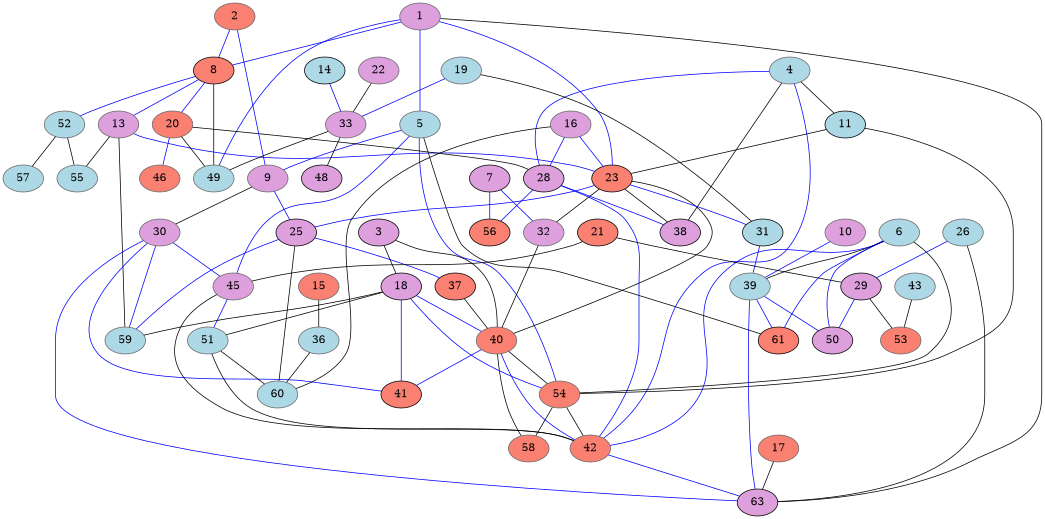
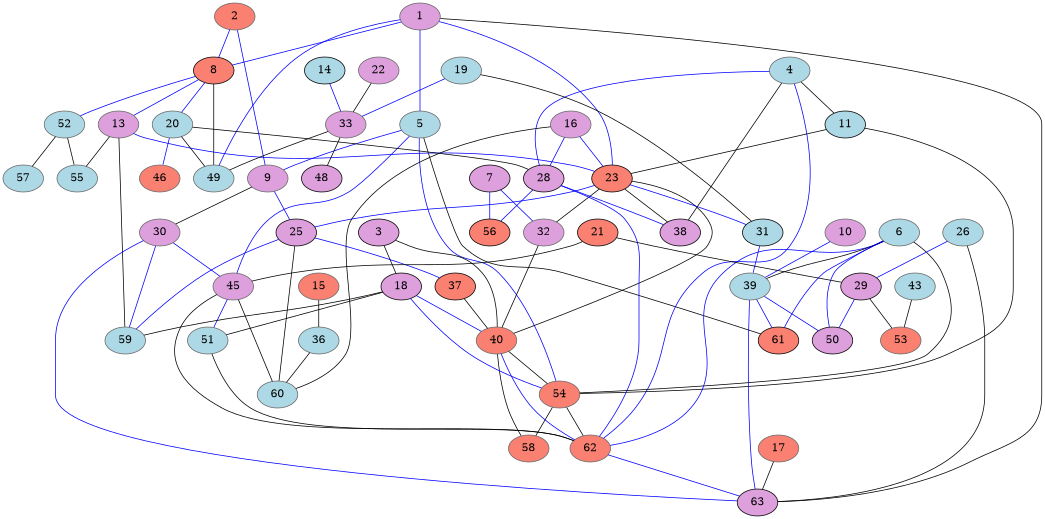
(172, 124) -> (172, 124)
(243, 368) -> (255, 341)
(401, 394) -> none
(590, 448) -> (590, 448)
